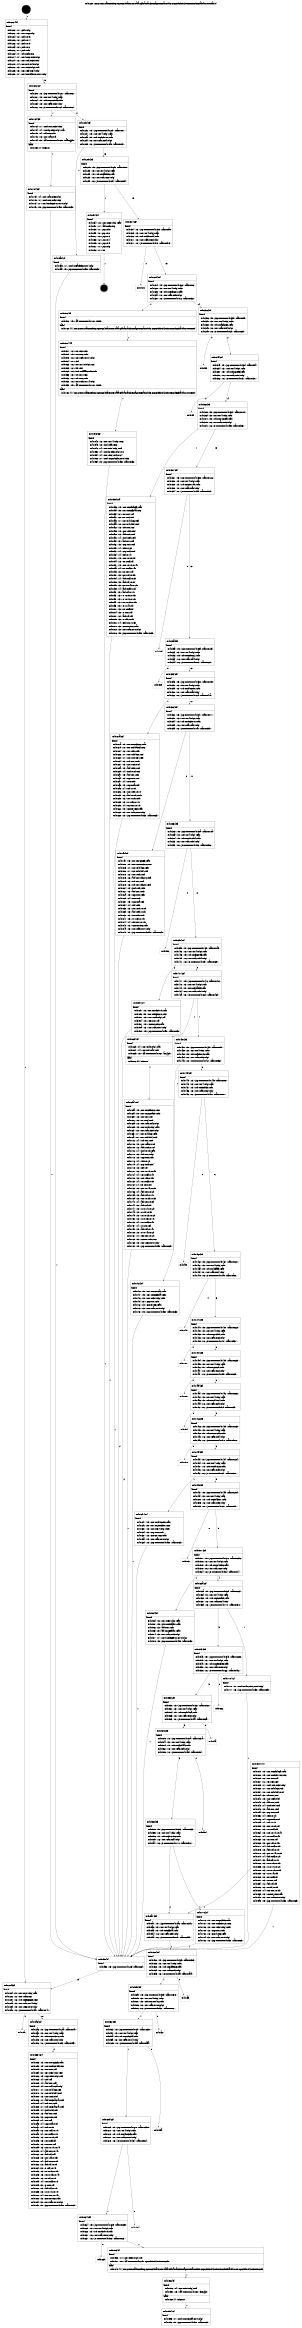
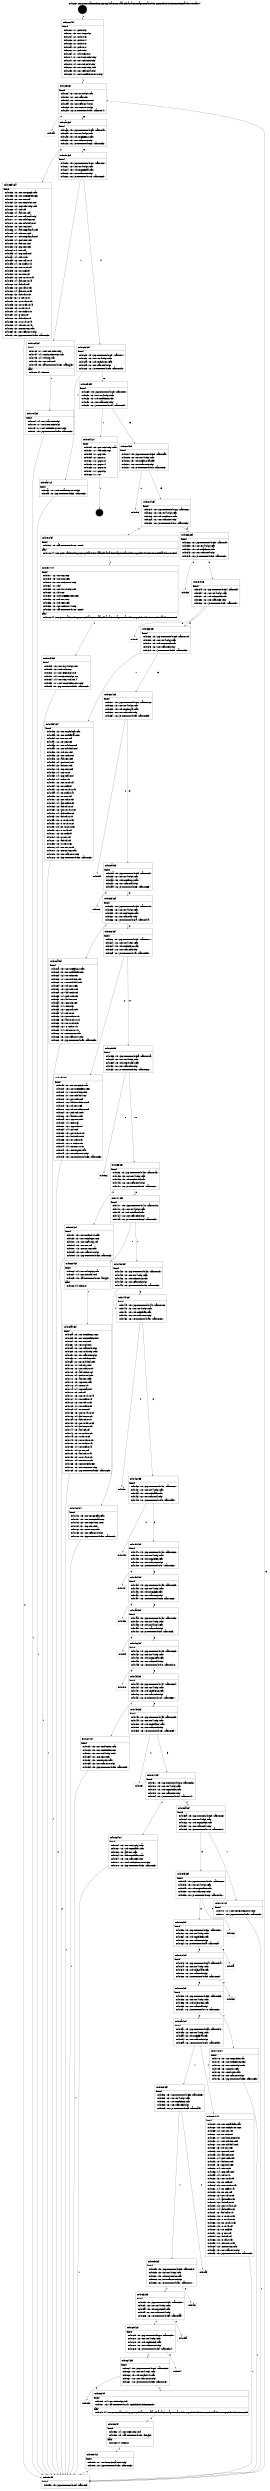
(43, 80) -> (82, 149)
none -> (24, 1412)
(223, 1895) -> (207, 2079)
none -> (86, 2472)
